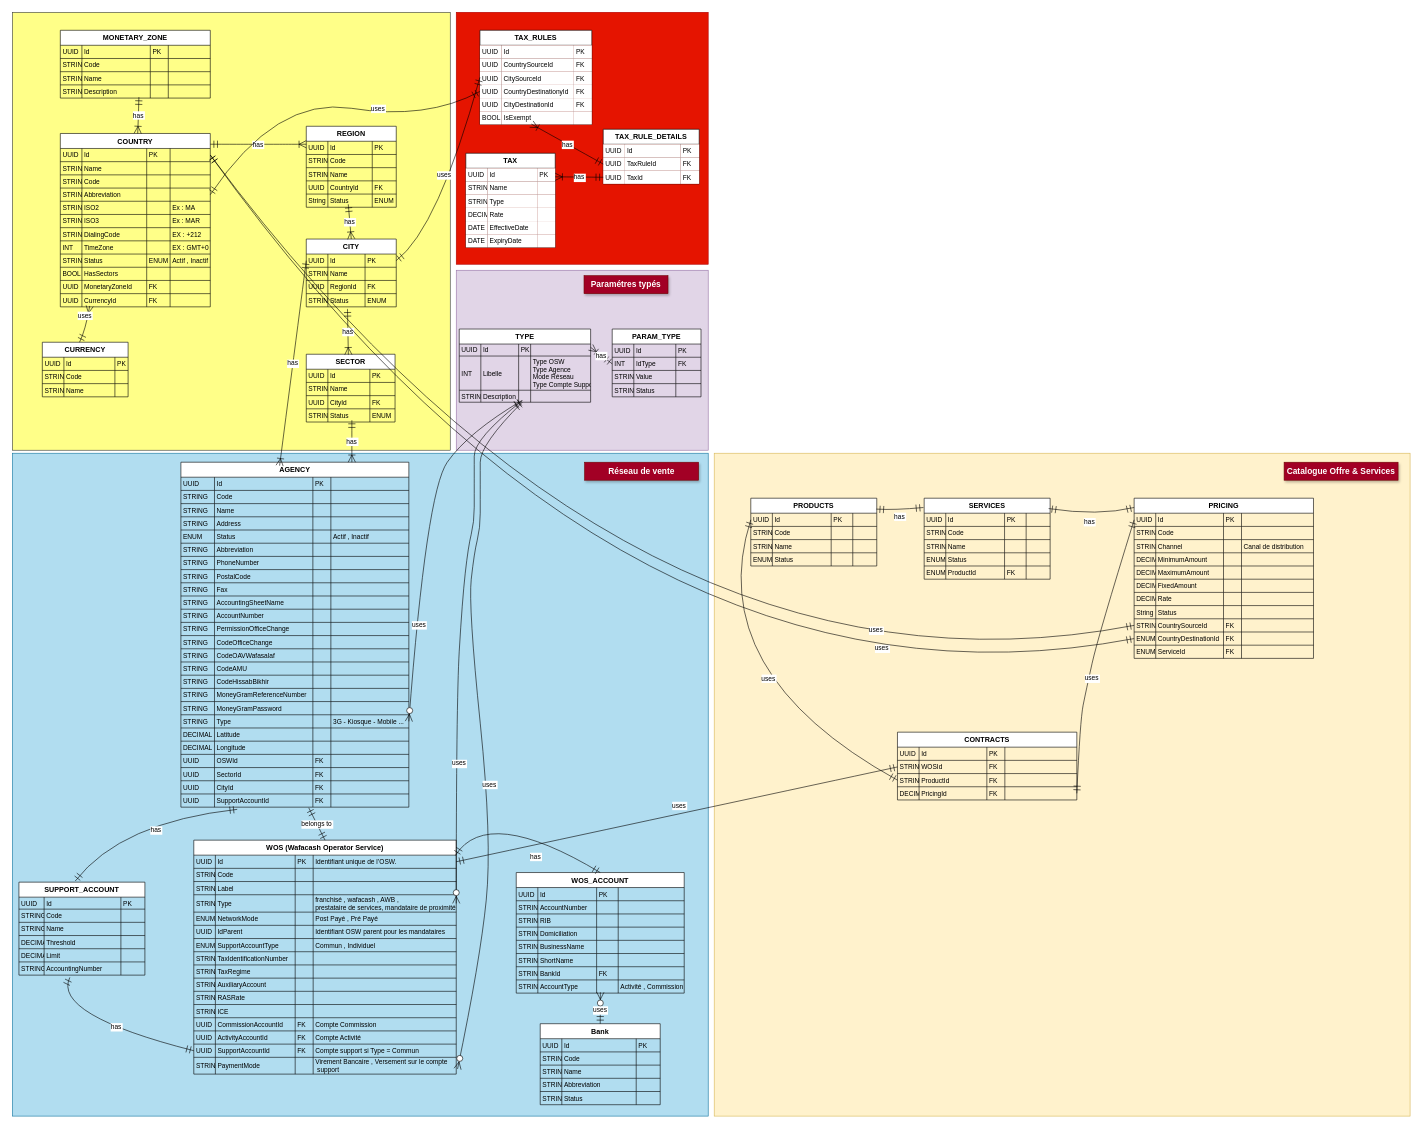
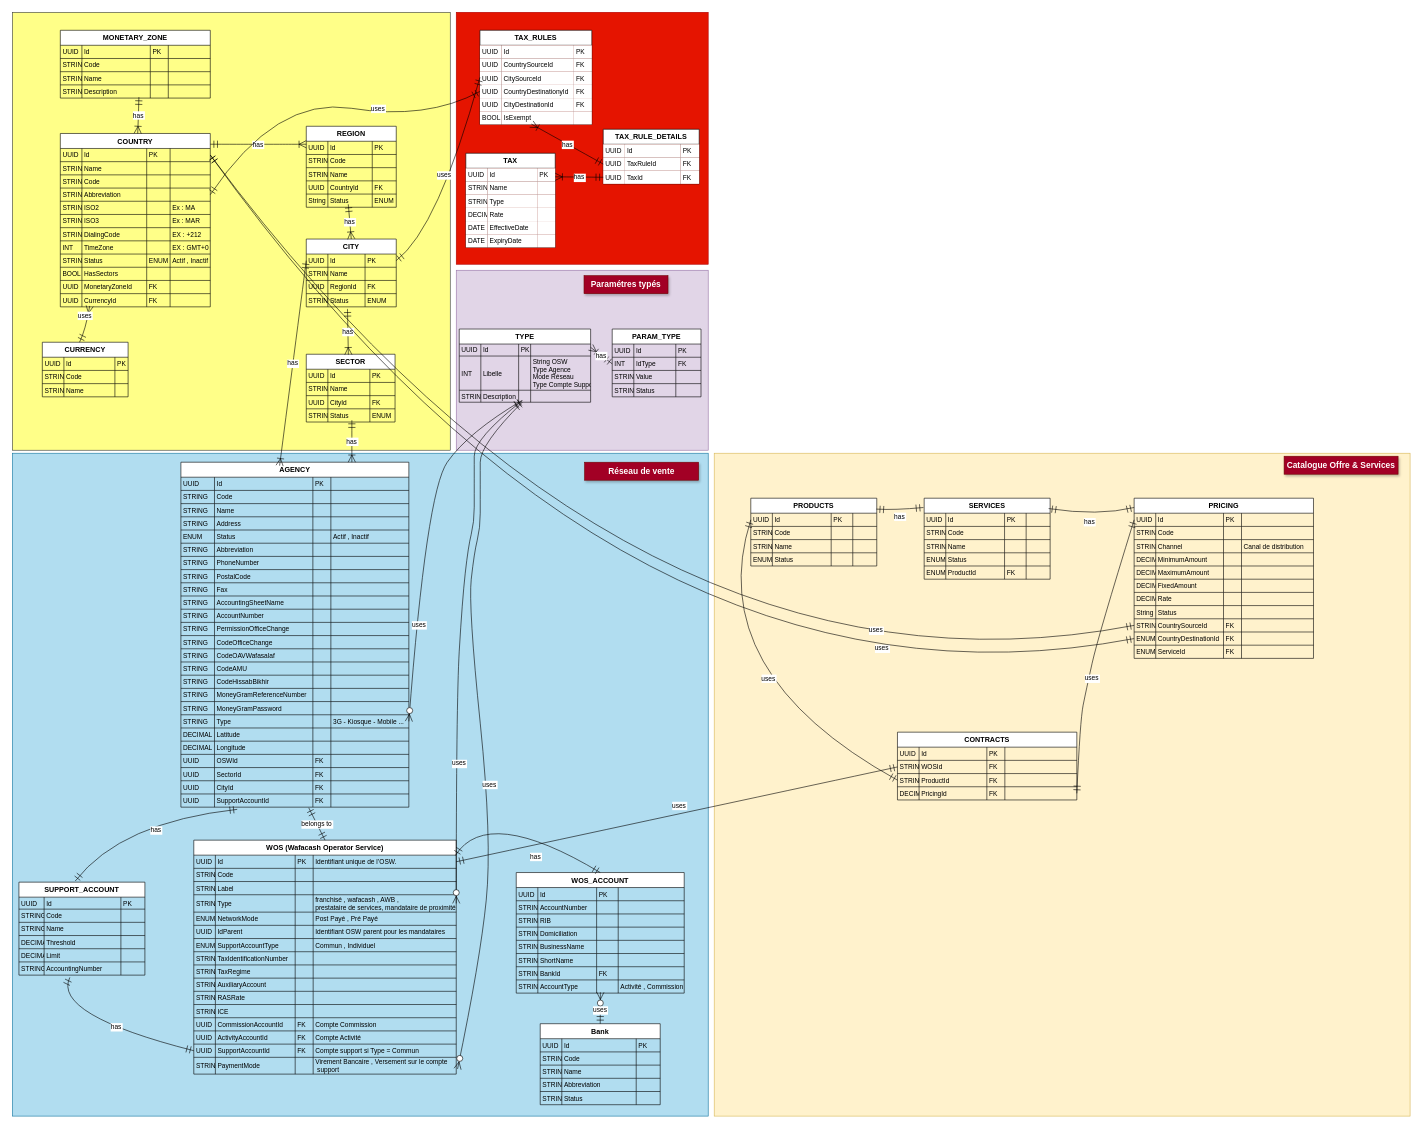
(547, 362) -> (550, 362)
(1341, 471) -> (1341, 465)
